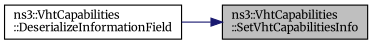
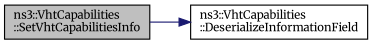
(196, 22) -> (164, 22)
